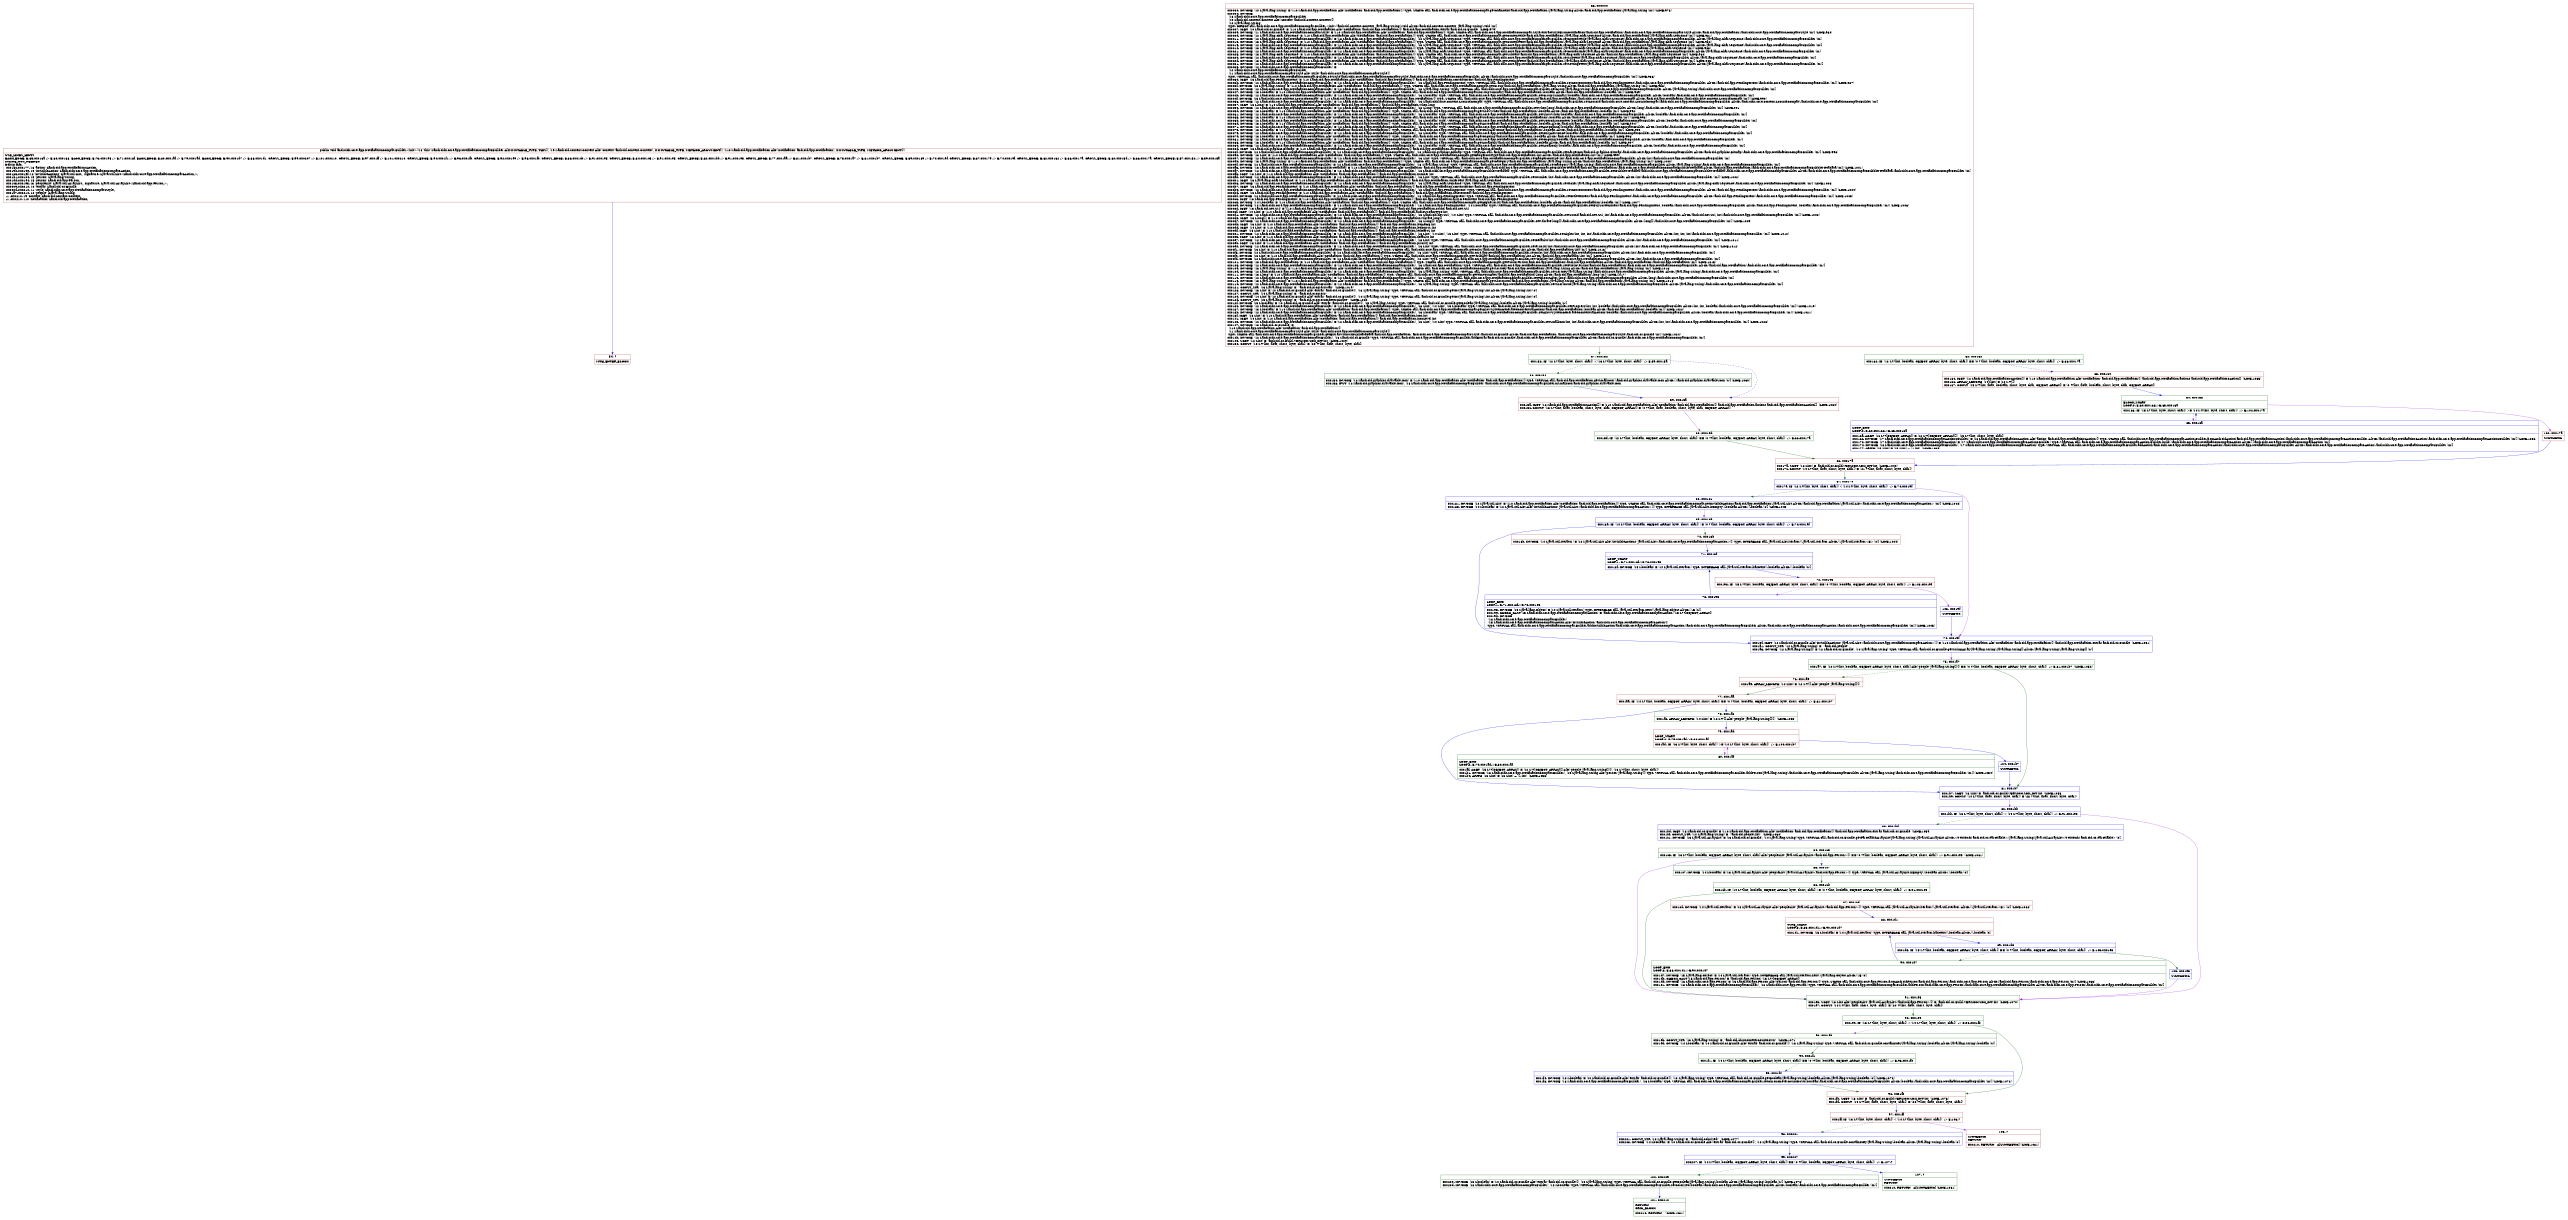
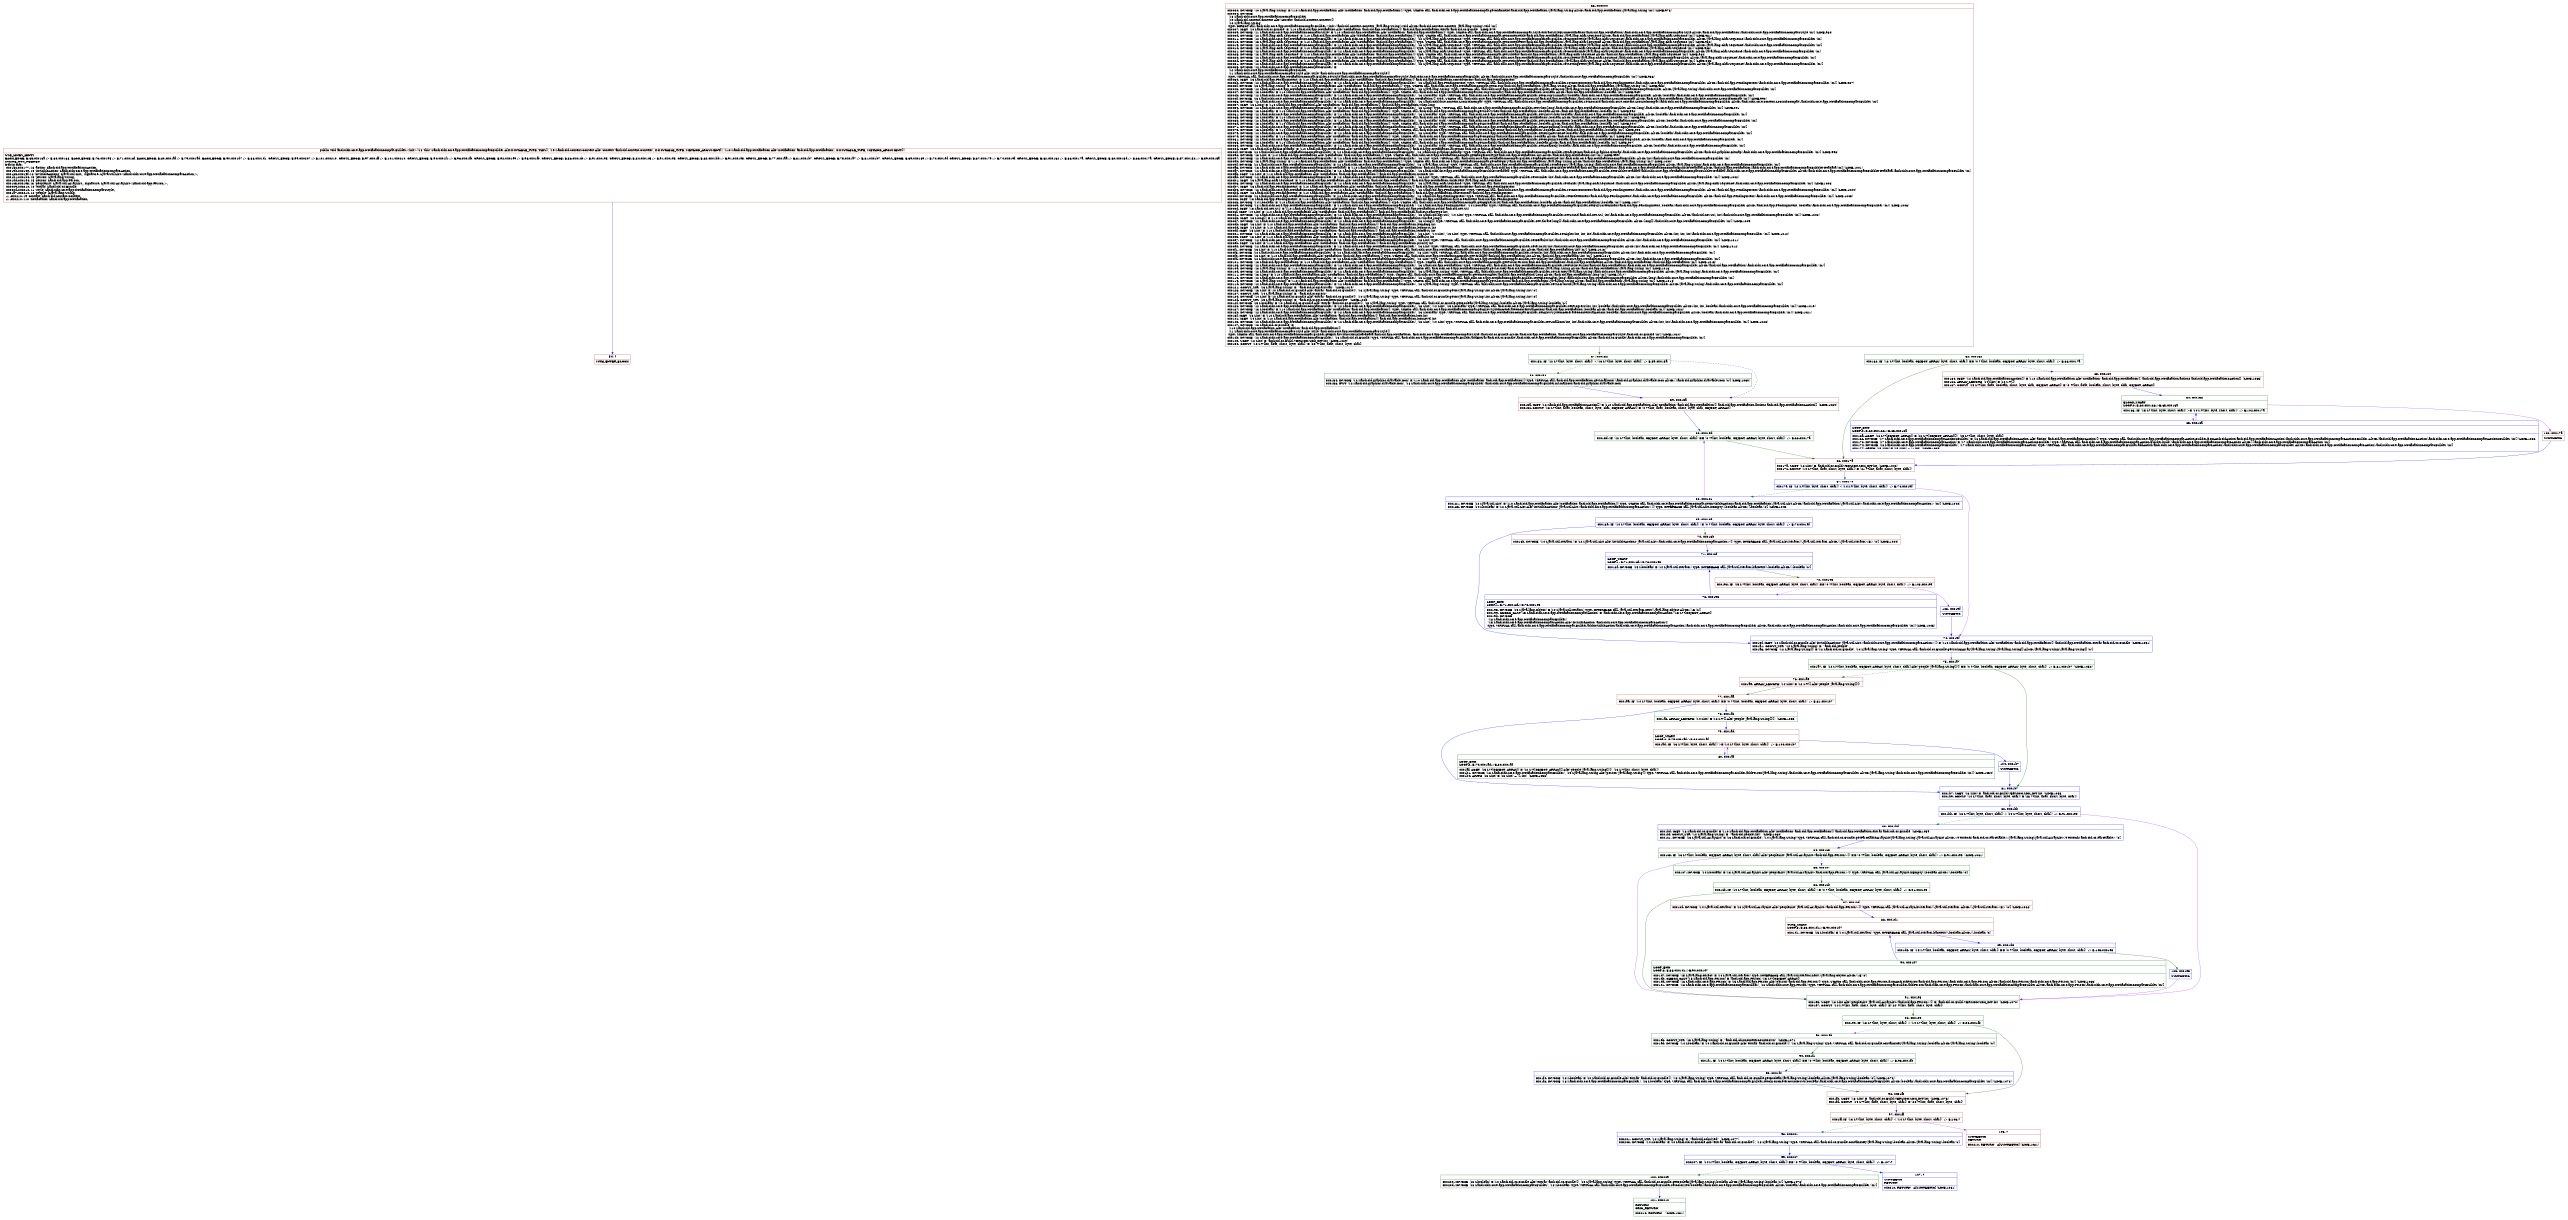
none -> (1878, 393)
(1691, 420) -> (1691, 420)
(1704, 512) -> (1704, 470)
(1777, 573) -> (1777, 573)
none -> (1852, 844)
none -> (1835, 896)
(1975, 956) -> none
(1920, 1181) -> (1920, 1181)
(1645, 1208) -> (1647, 1208)
